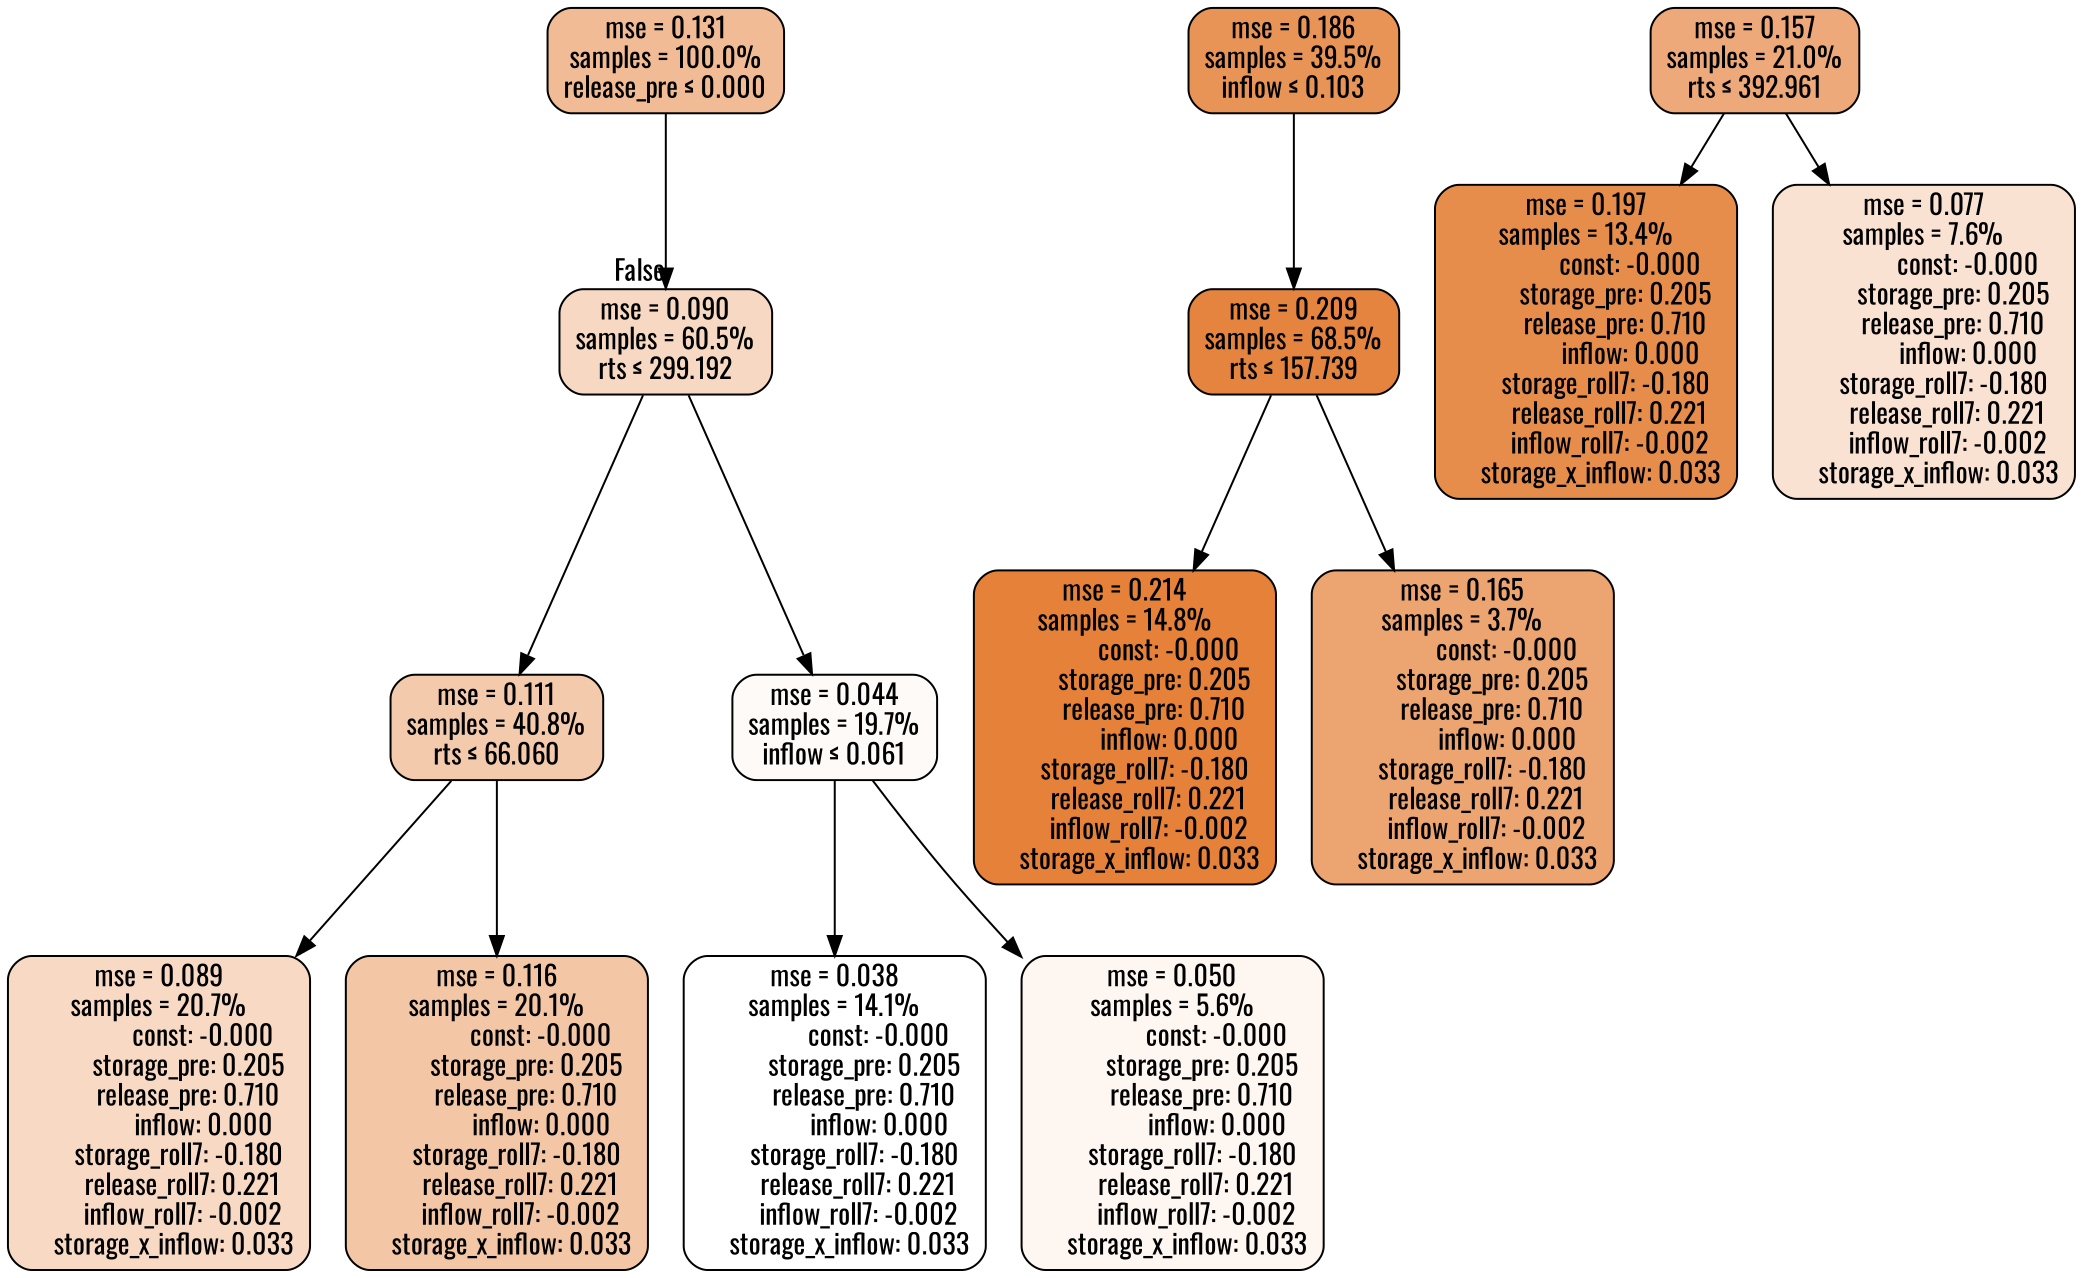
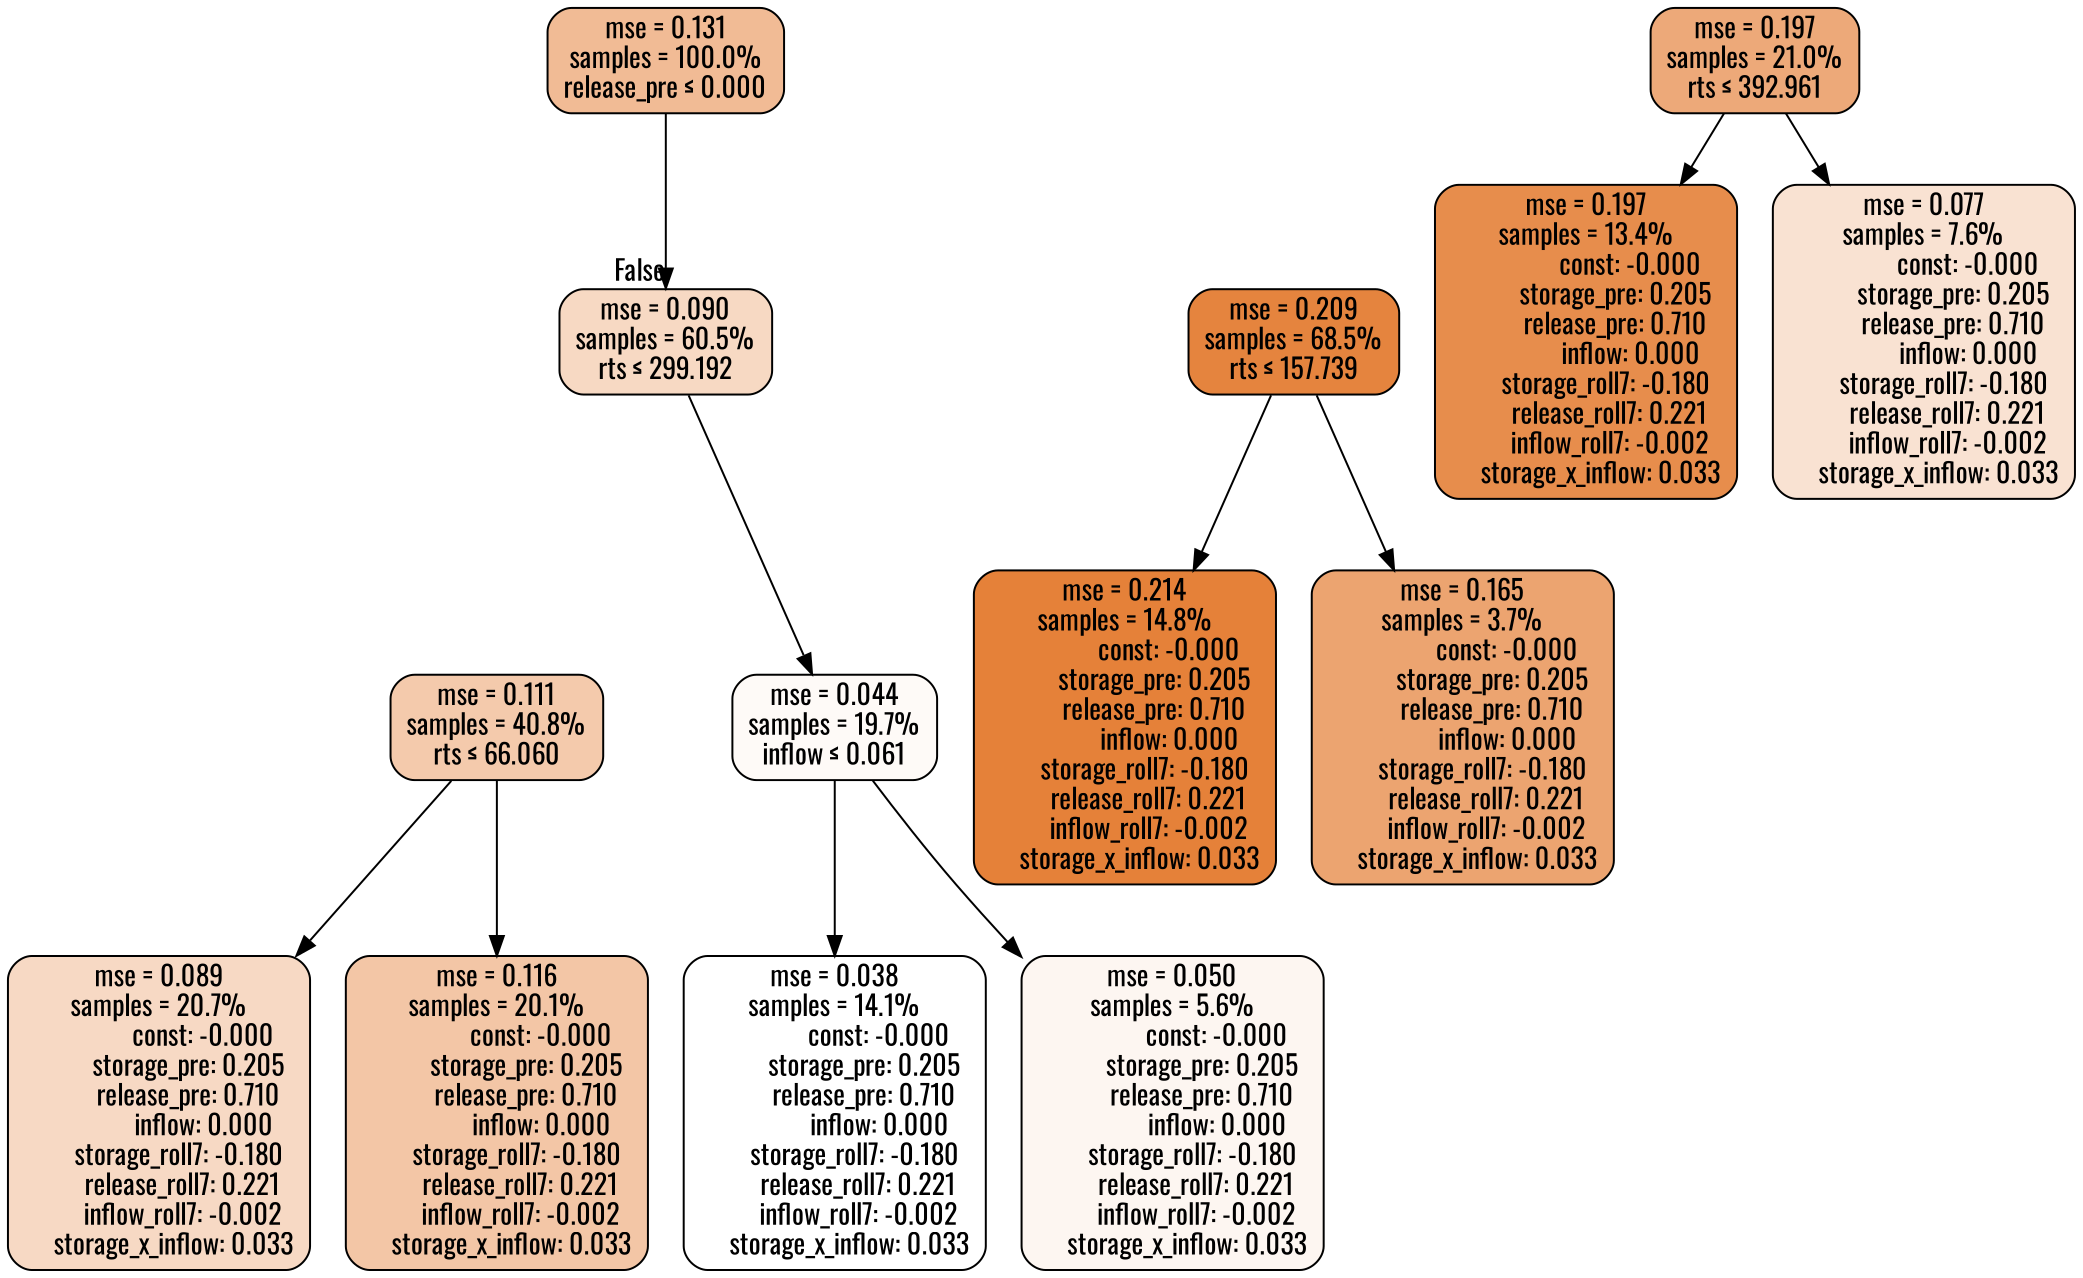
(1294, 61) -> none
(1755, 61) -> (1755, 61)
(586, 525) -> none
